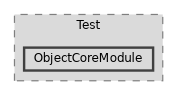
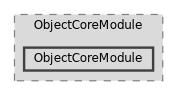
(89, 26) -> (89, 26)
